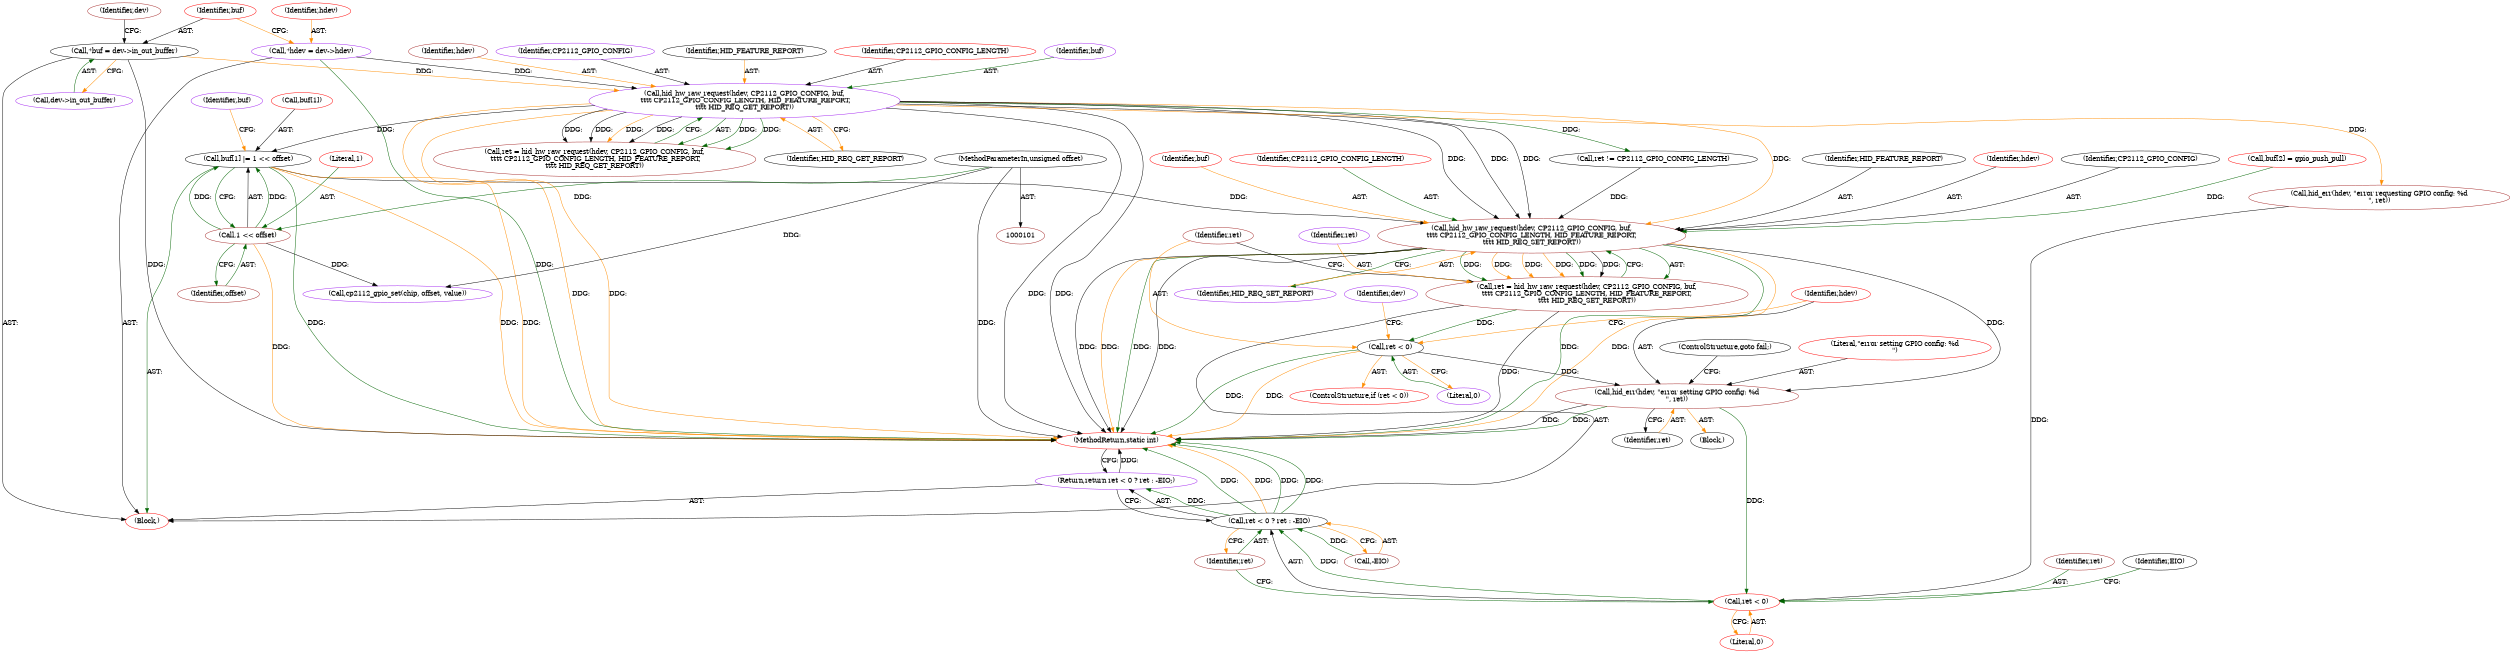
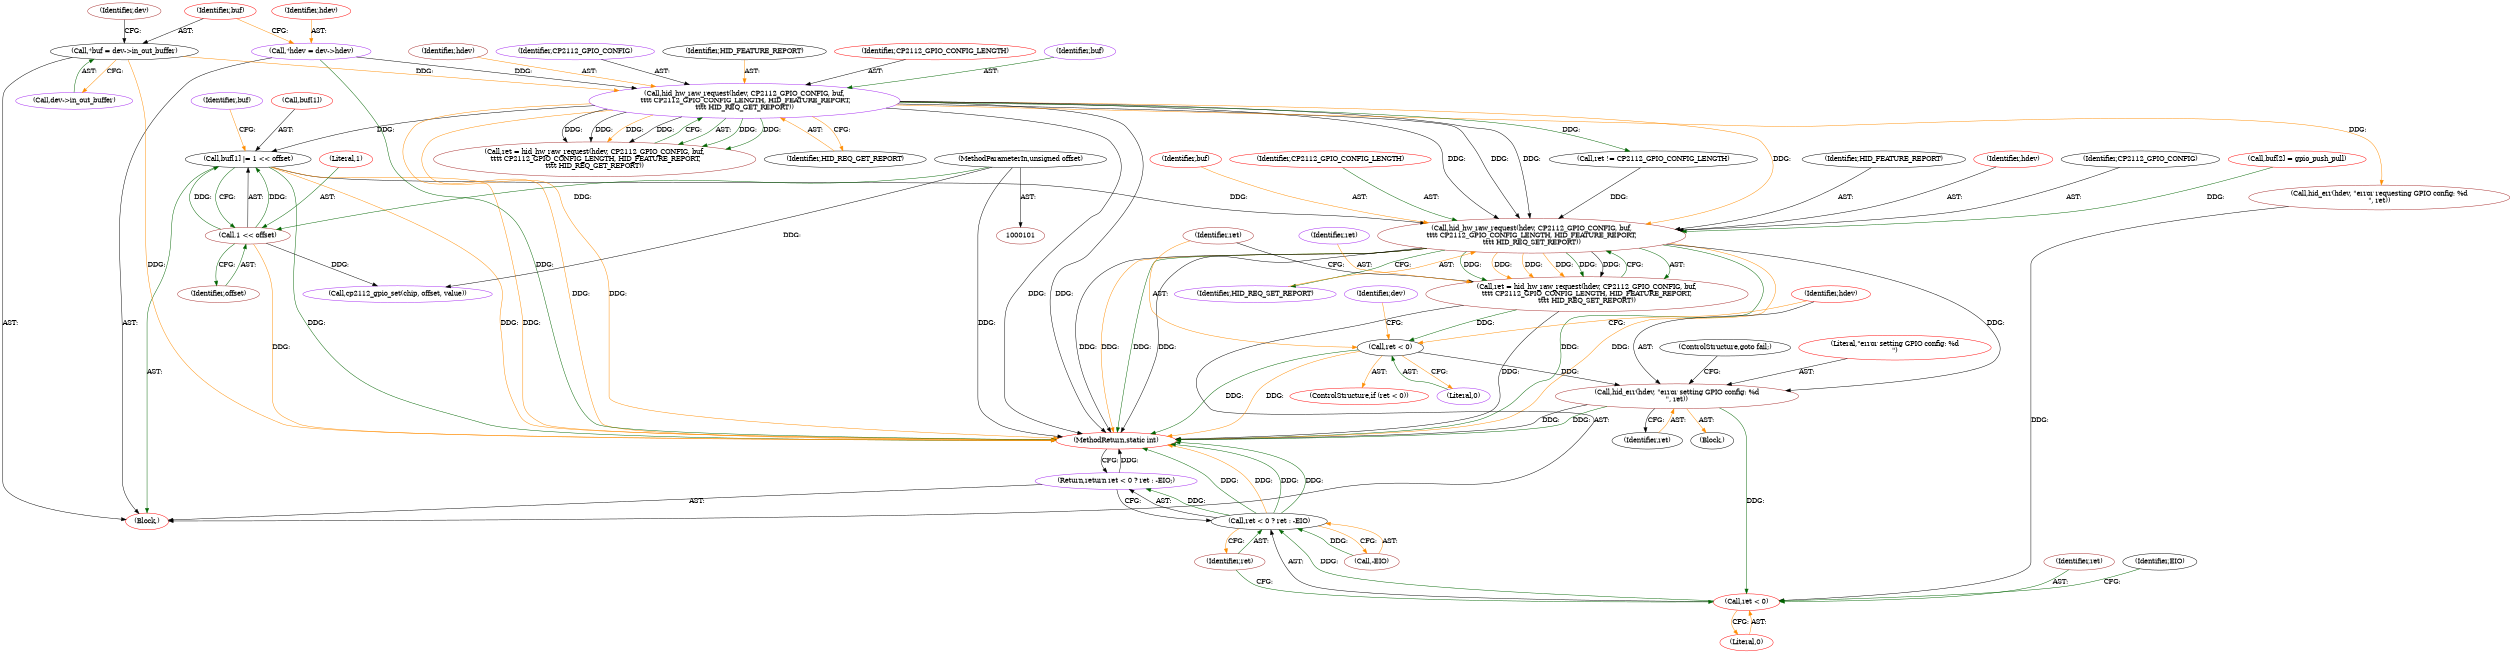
(273, 420) -> (273, 420)
